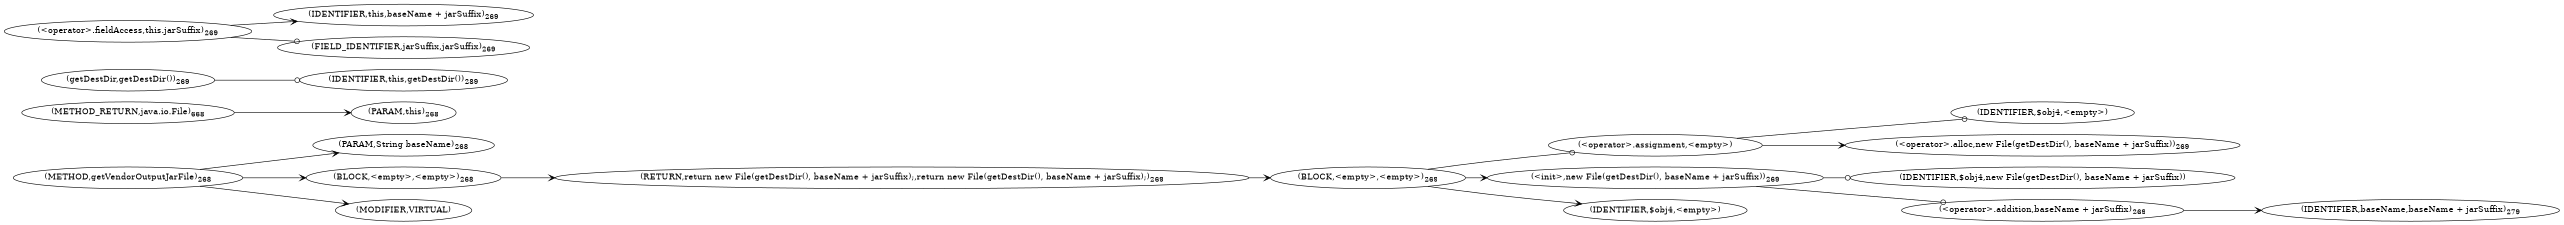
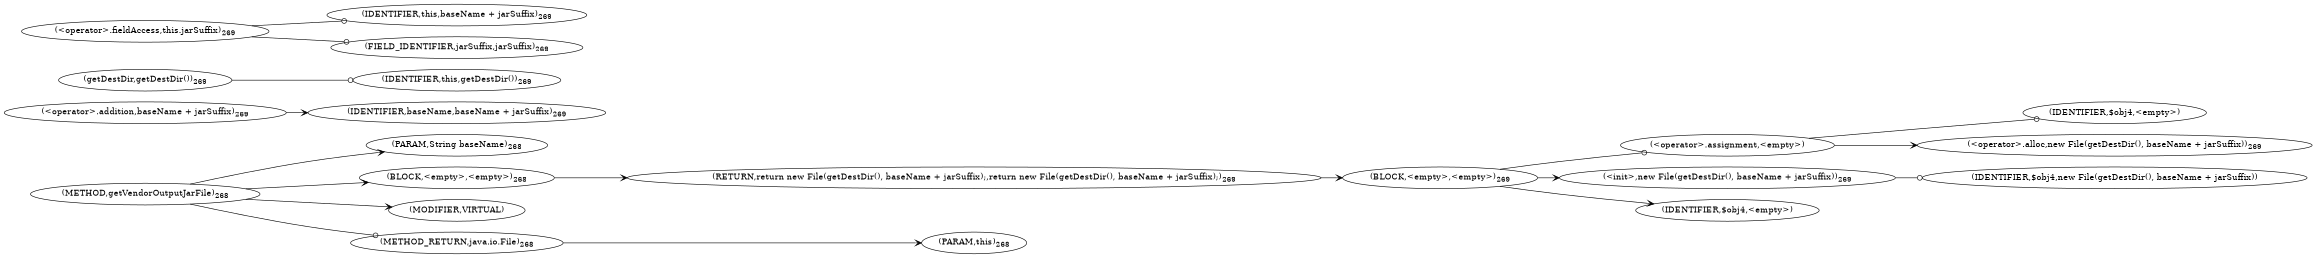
(261, 23) -> (297, 23)
(472, 79) -> (525, 79)
(198, 112) -> (527, 242)
(1849, 194) -> none
(2513, 209) -> (560, 112)
none -> (281, 222)
